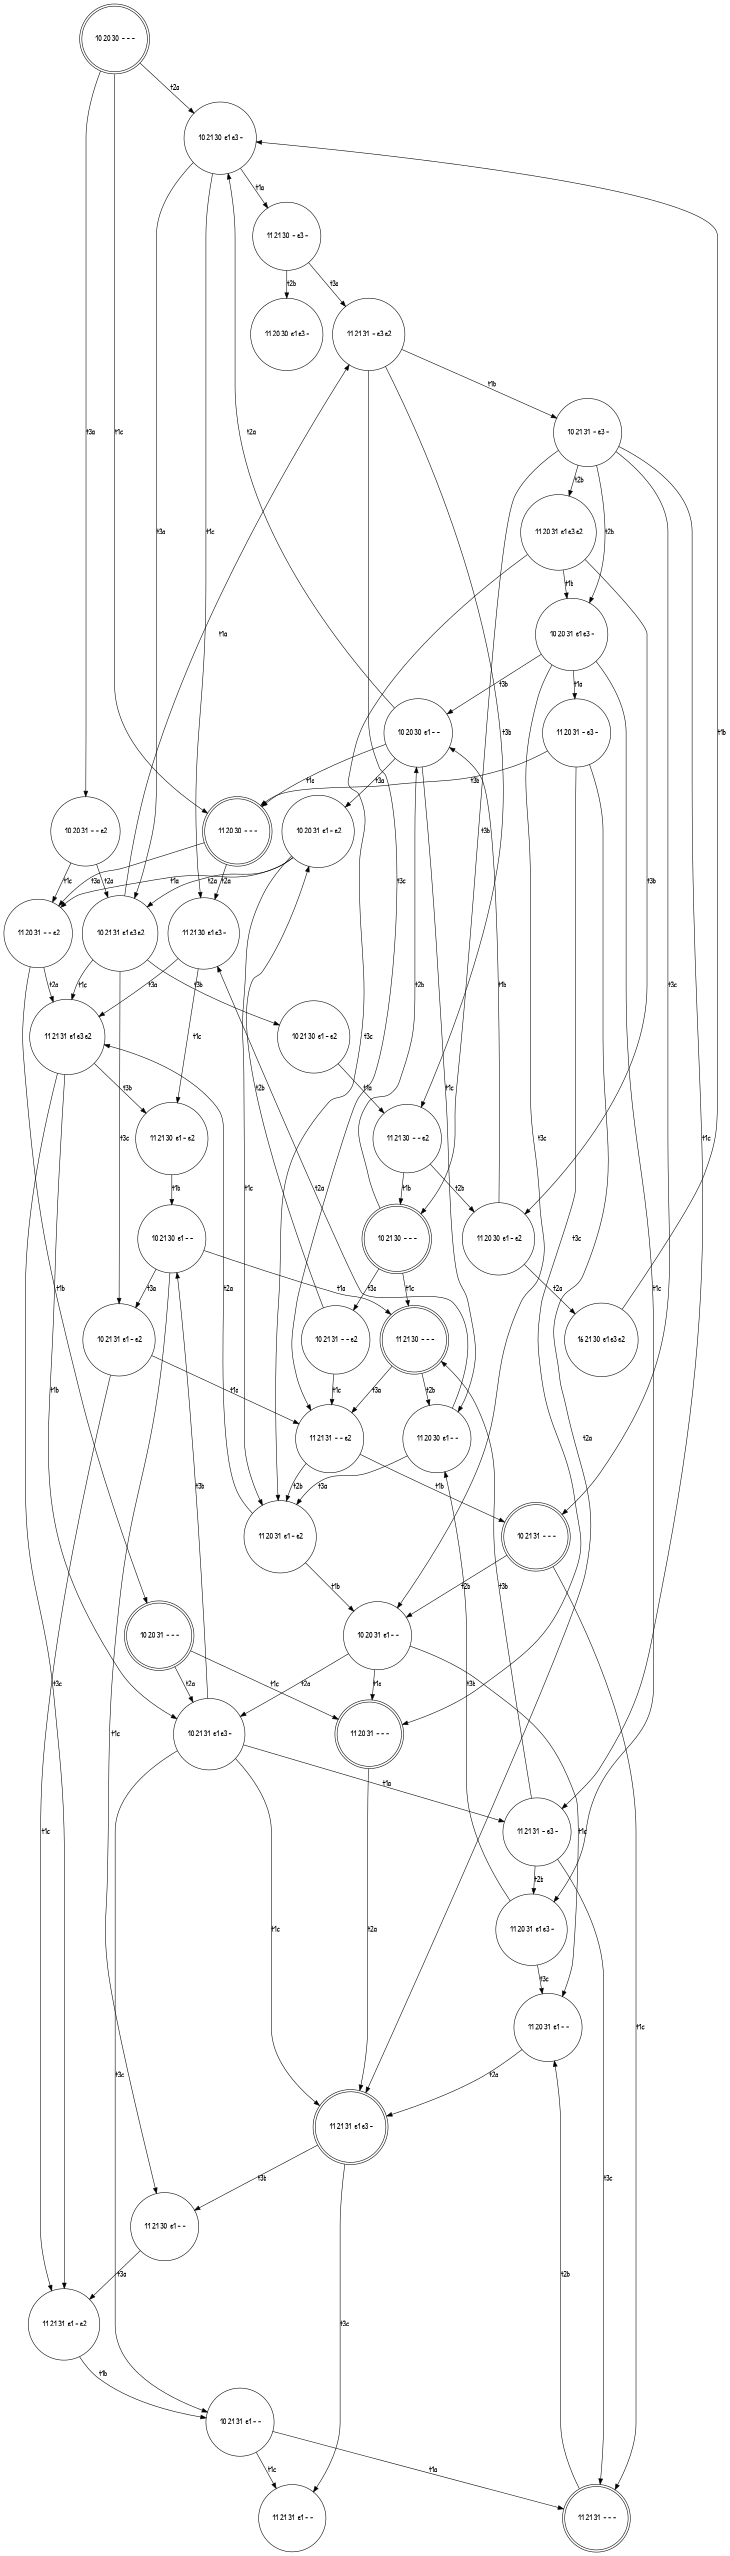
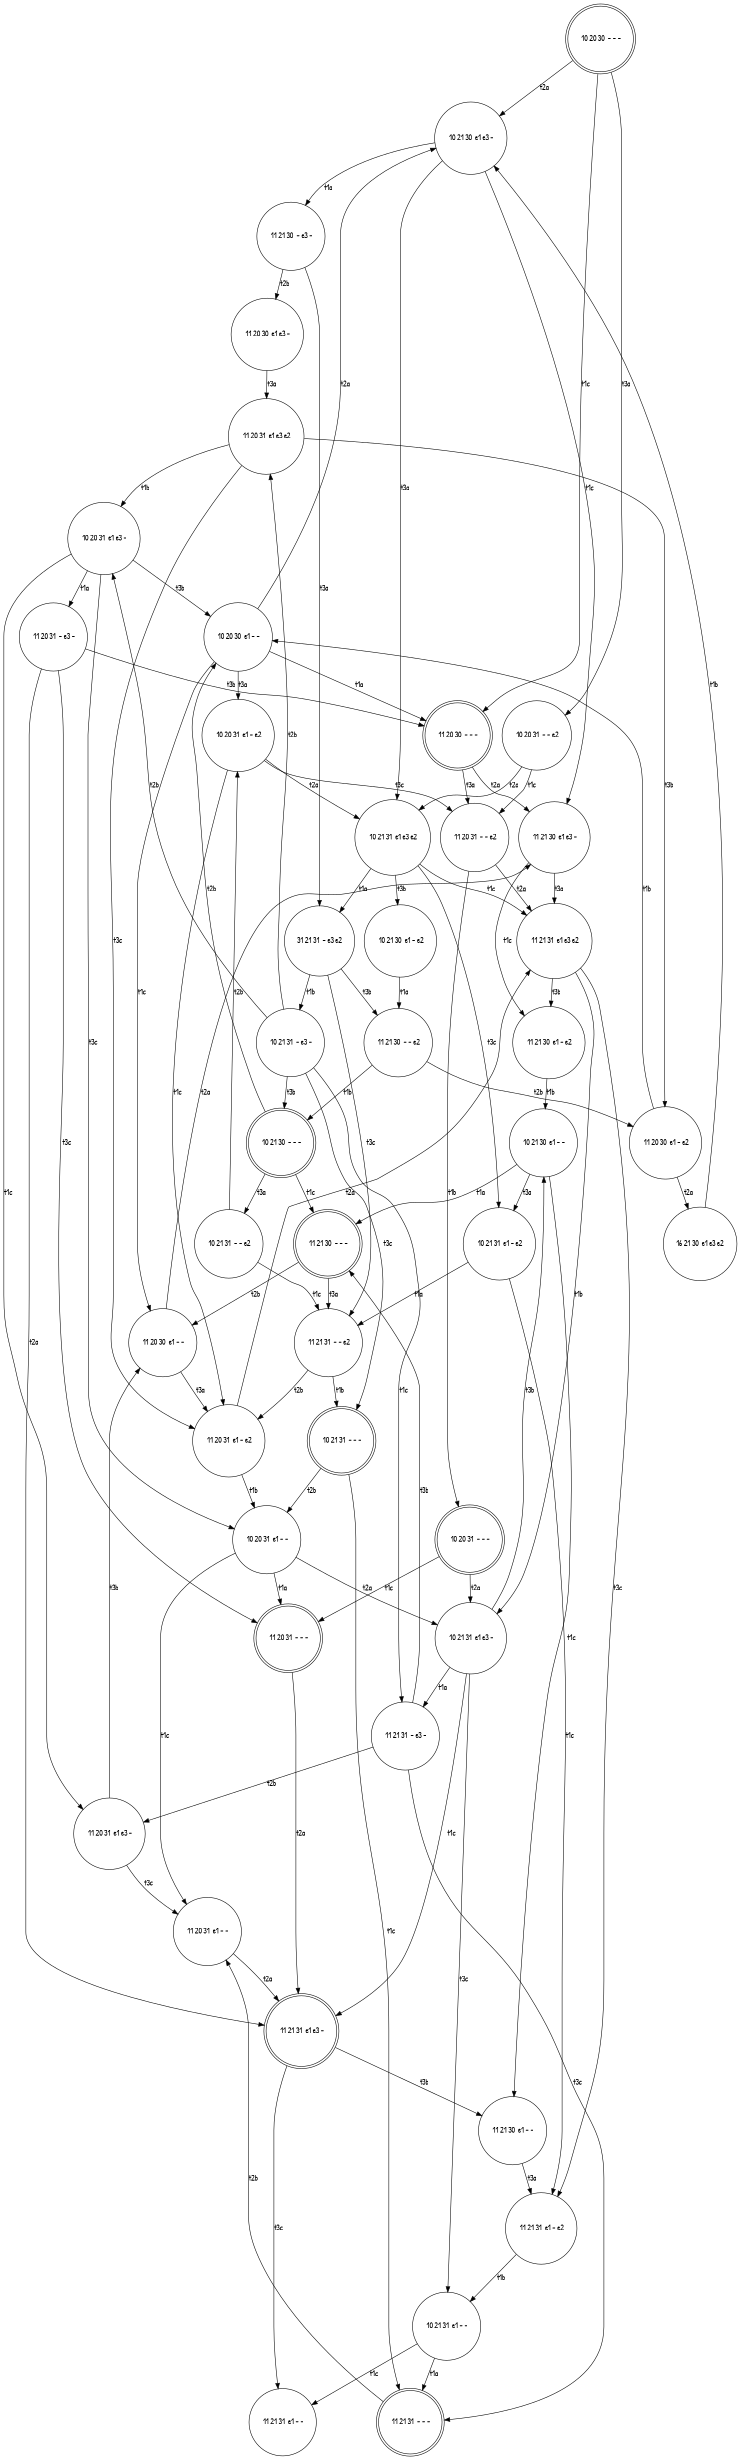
(369, 334) -> (320, 941)
none -> (267, 382)
(175, 882) -> (399, 786)
